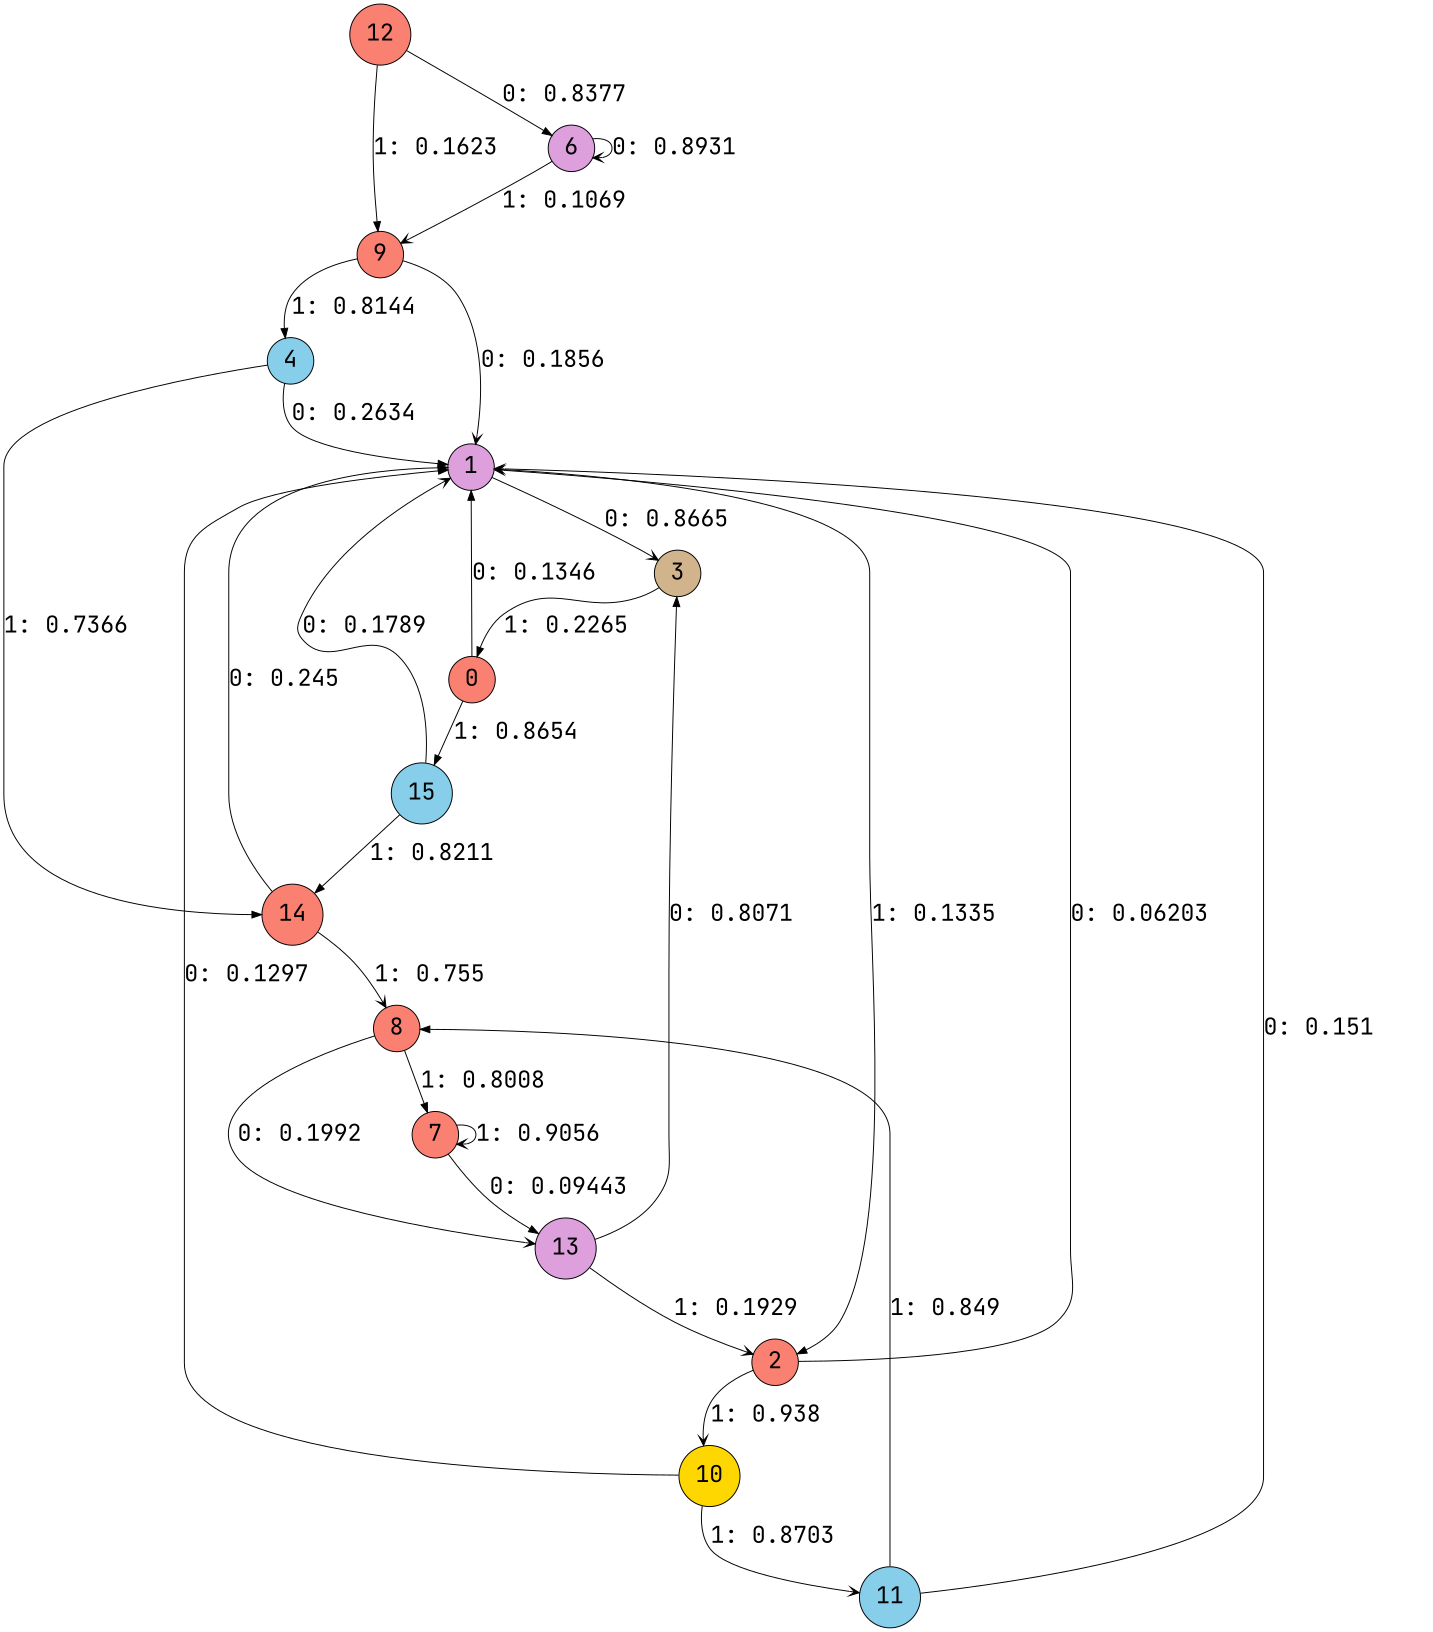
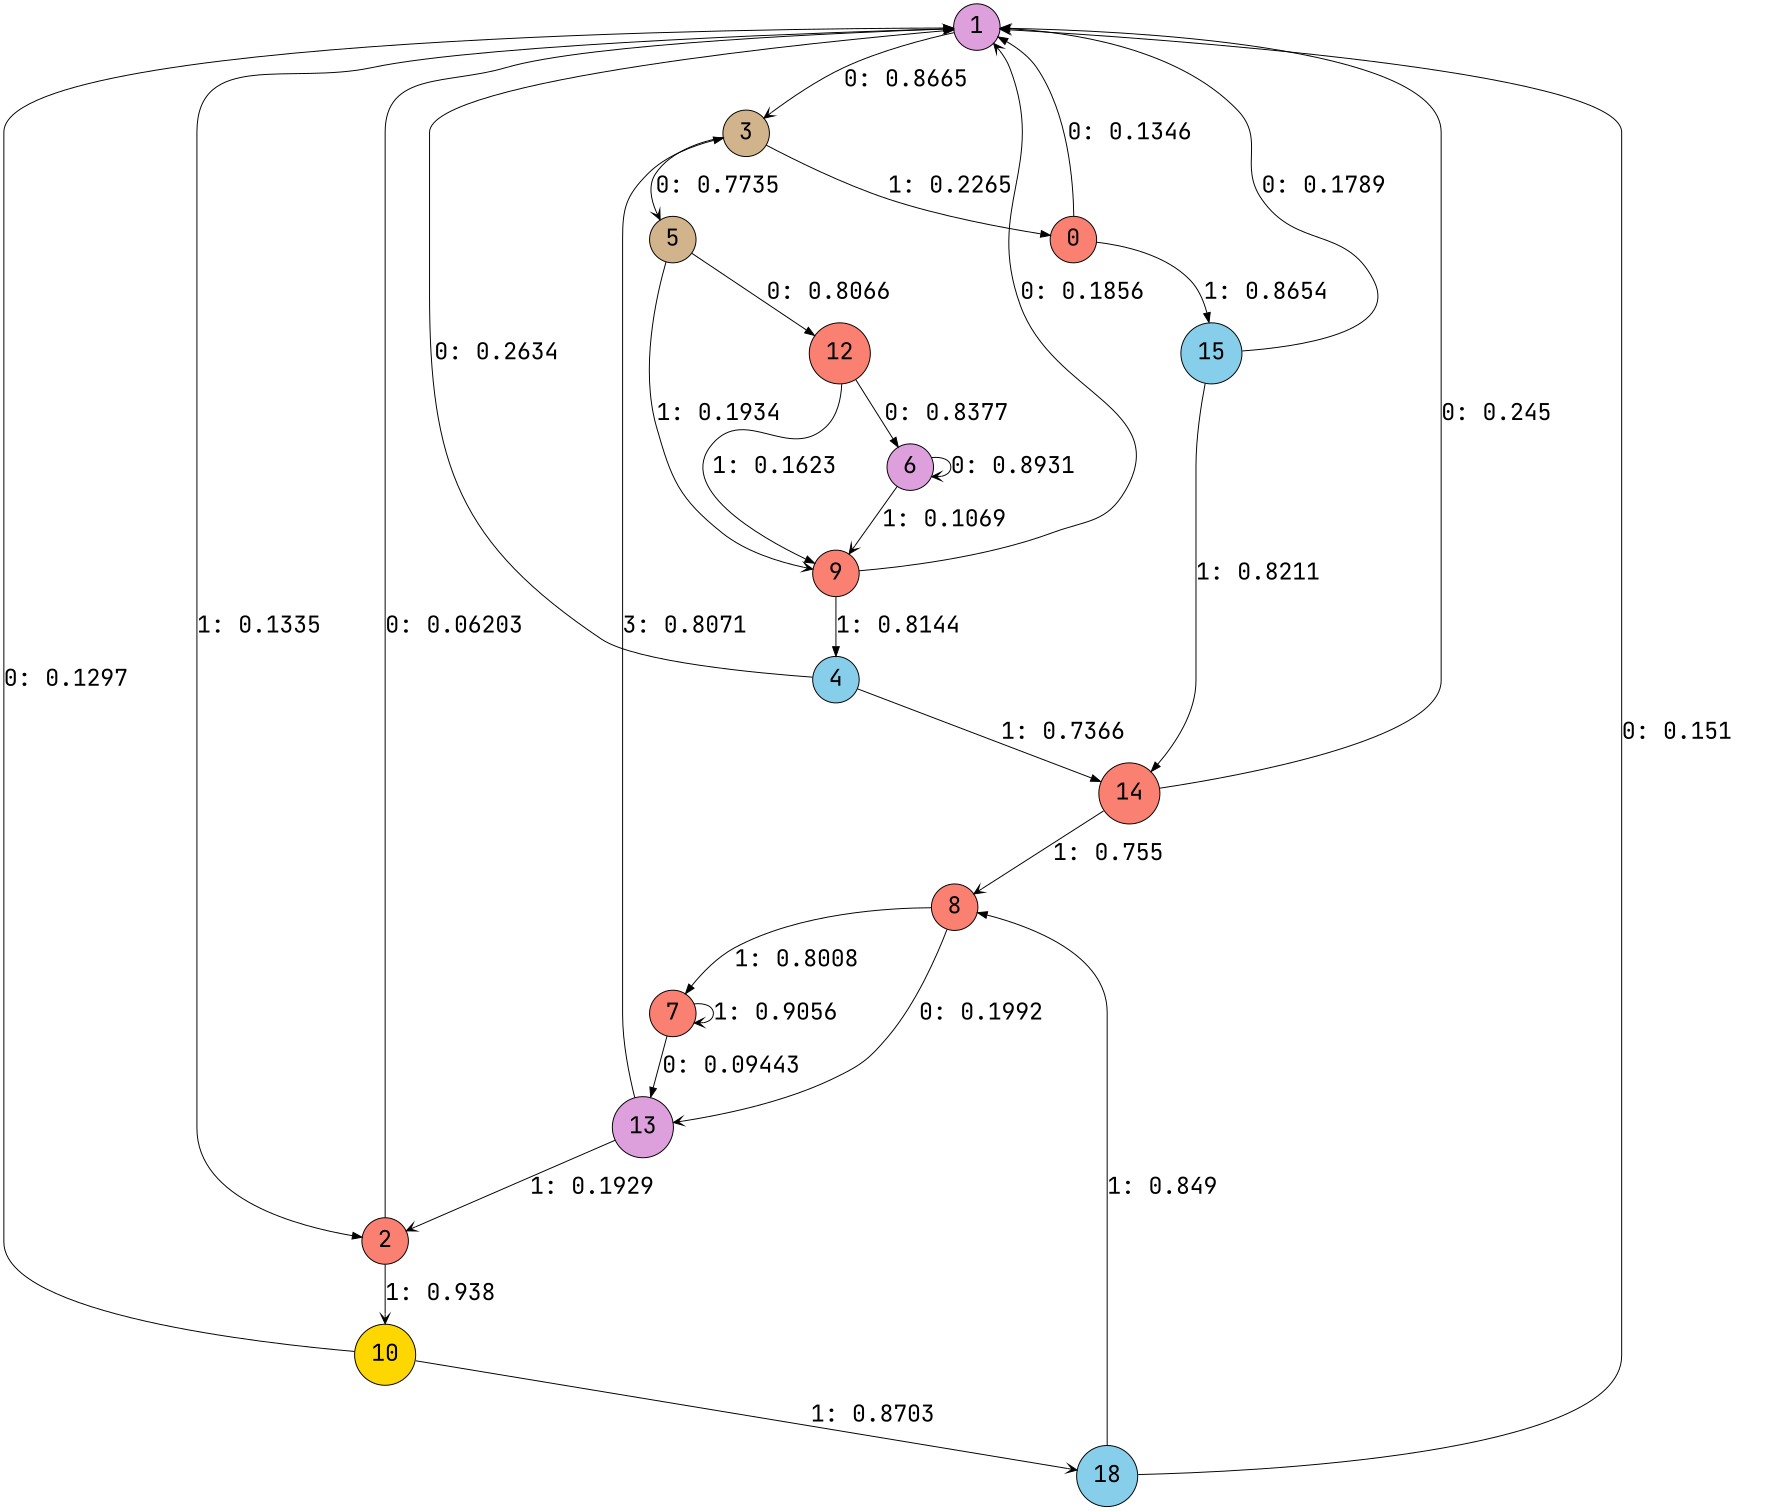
none -> (673, 240)
(752, 915) -> (706, 626)
(890, 1597) -> (1107, 1476)
